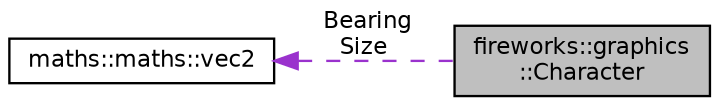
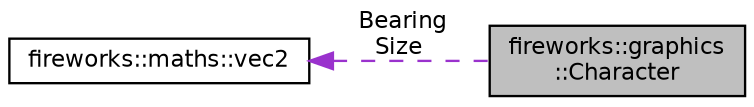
(142, 61) -> (159, 61)
